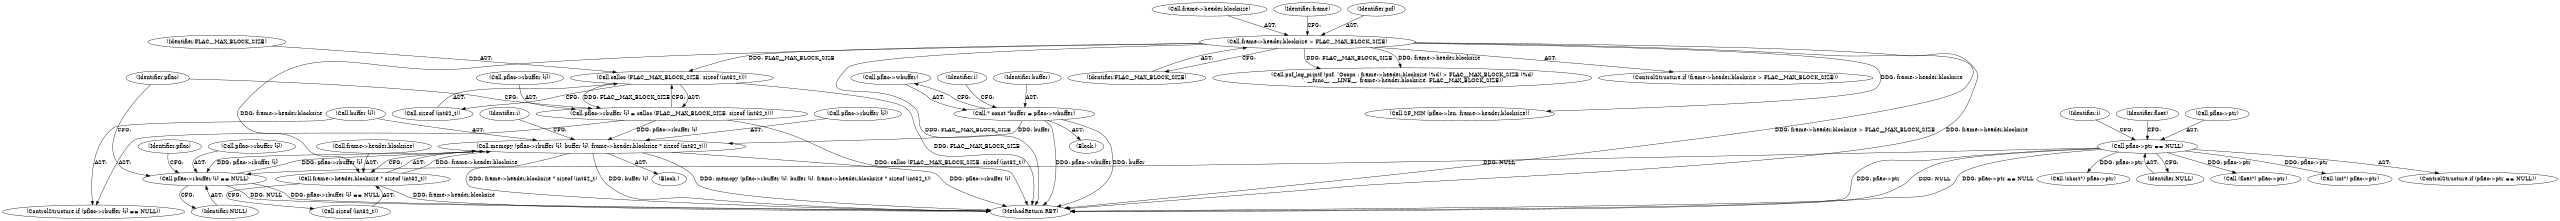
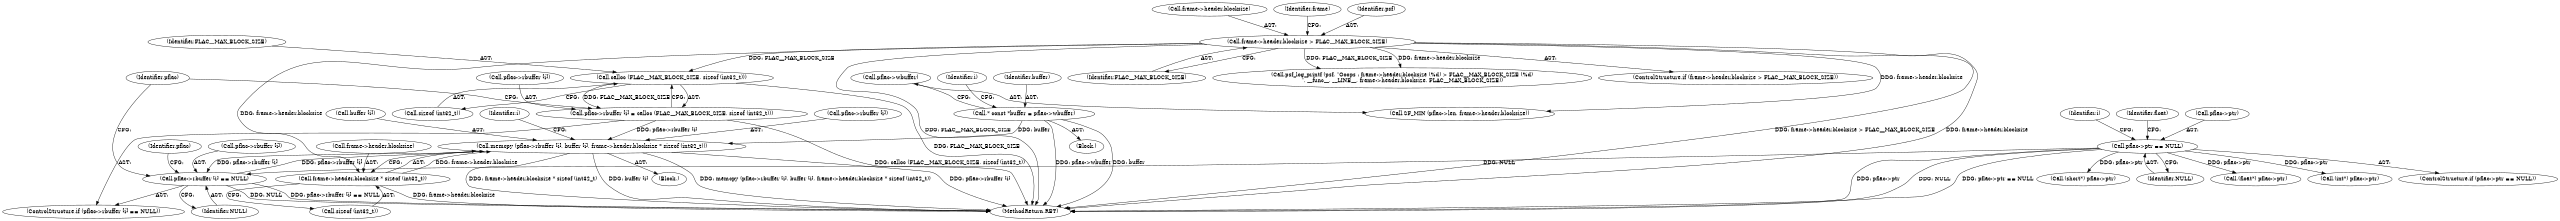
(932, 100) -> (1136, 108)
(184, 123) -> (151, 195)
